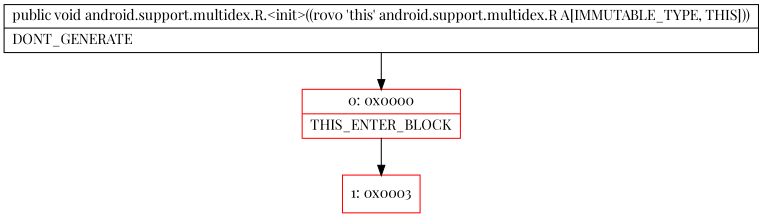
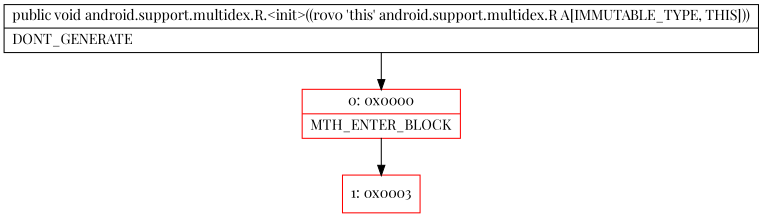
(381, 126) -> (381, 126)
